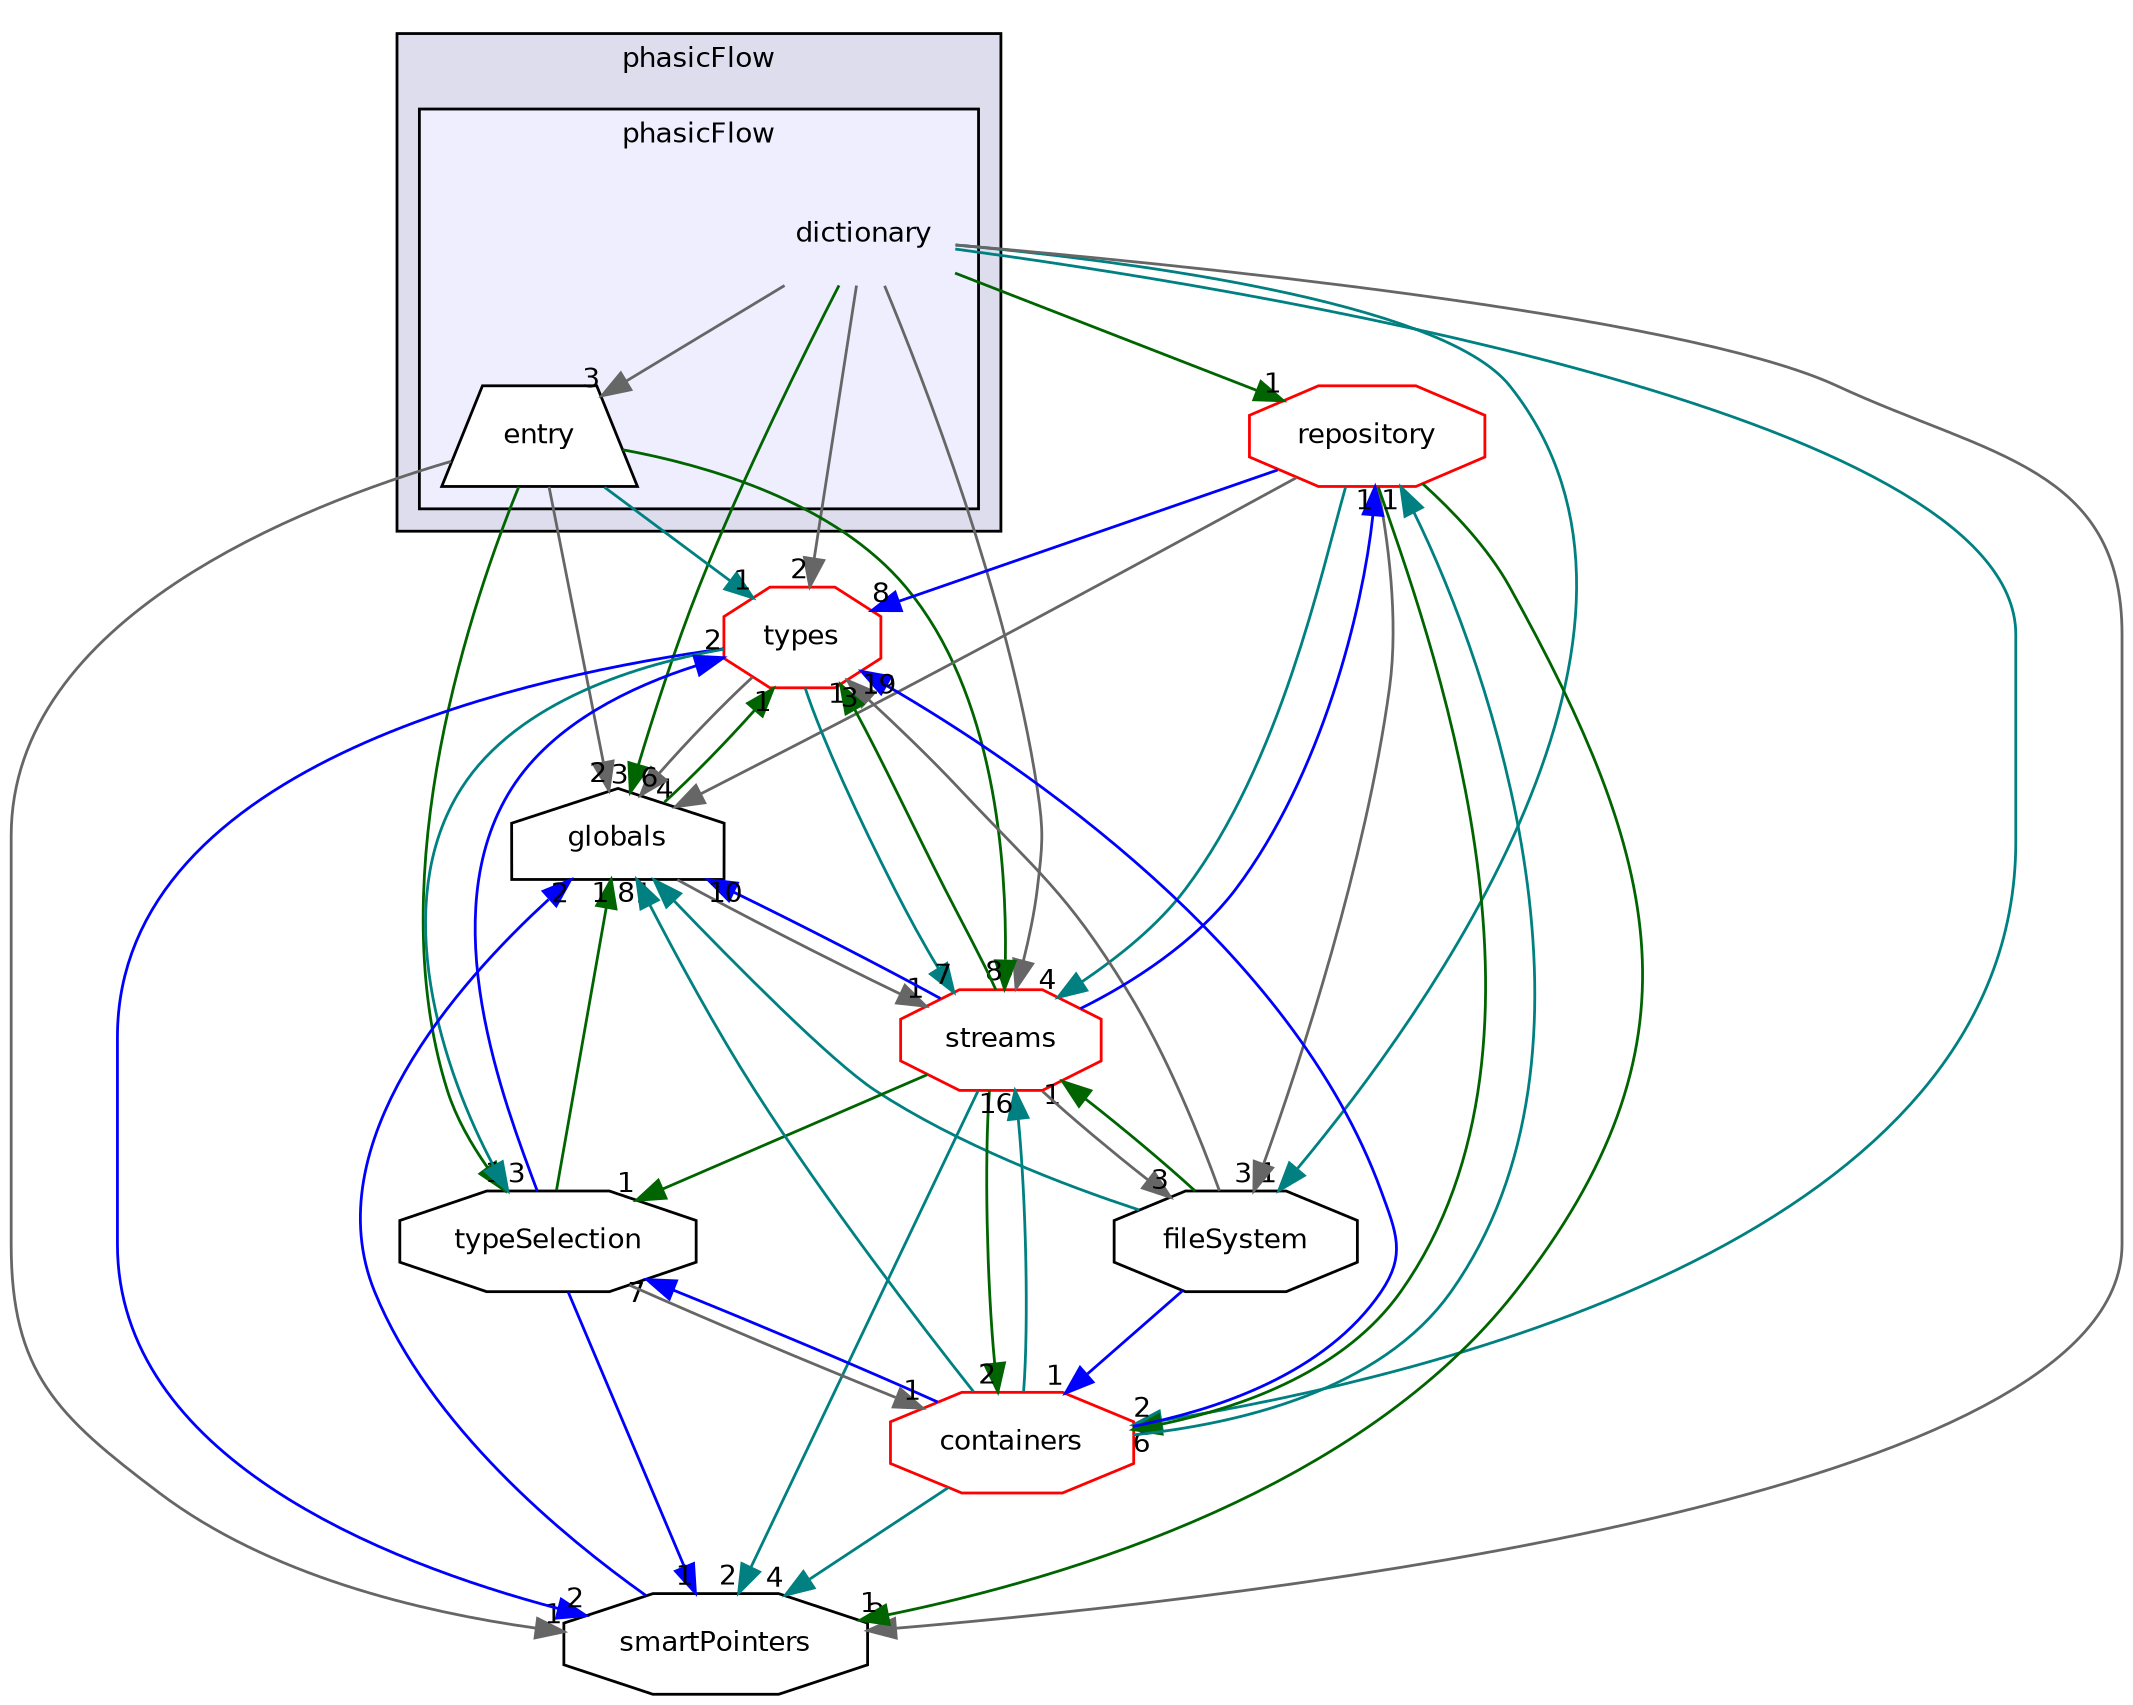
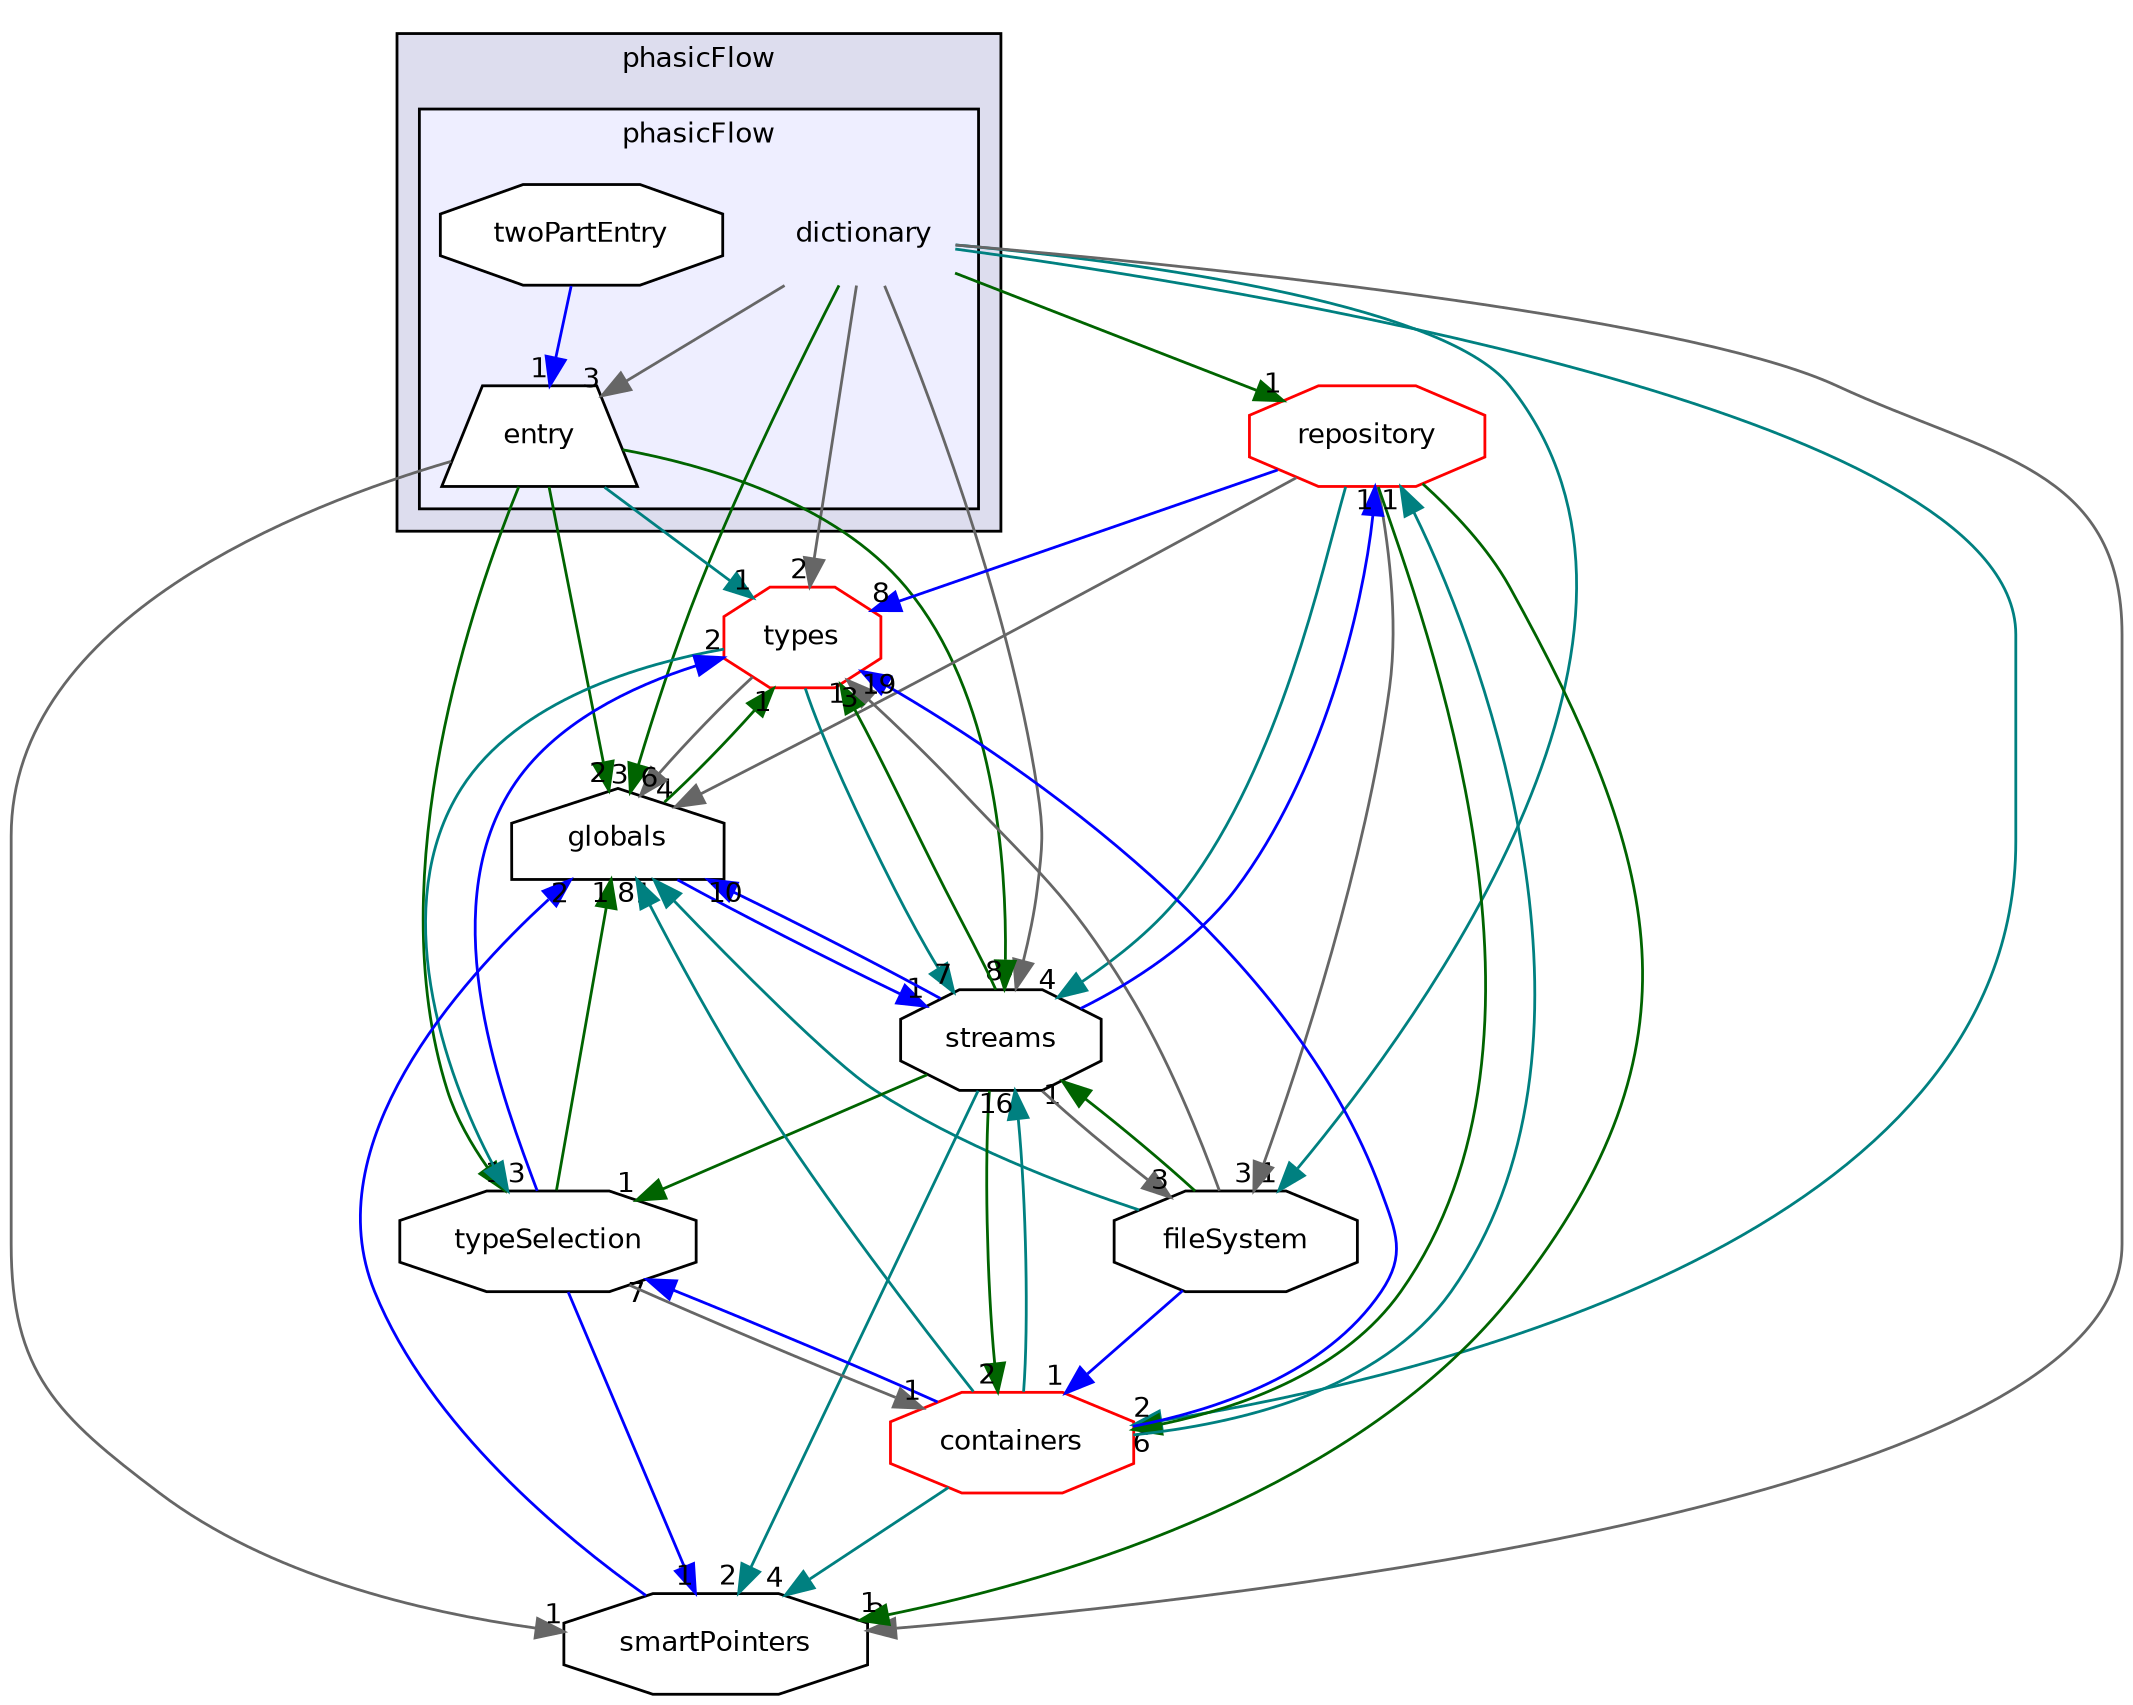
none -> (582, 235)
(576, 624) -> (576, 624)
(788, 938) -> (788, 938)
(1001, 1040) -> (1001, 1040)
(117, 1057) -> none
